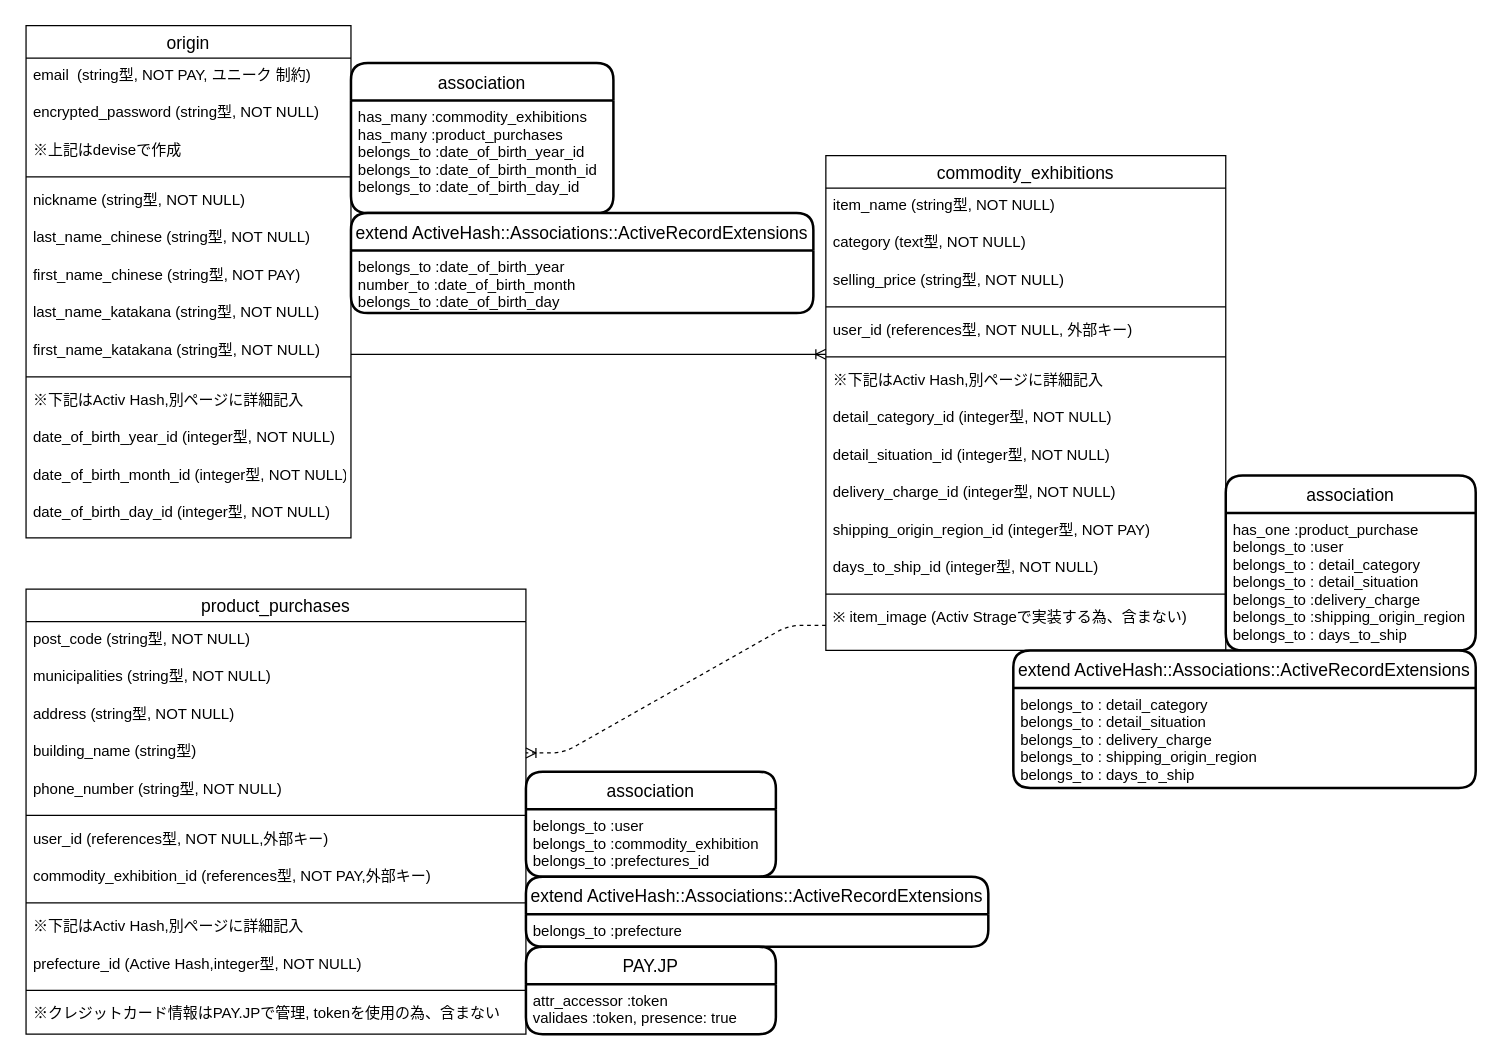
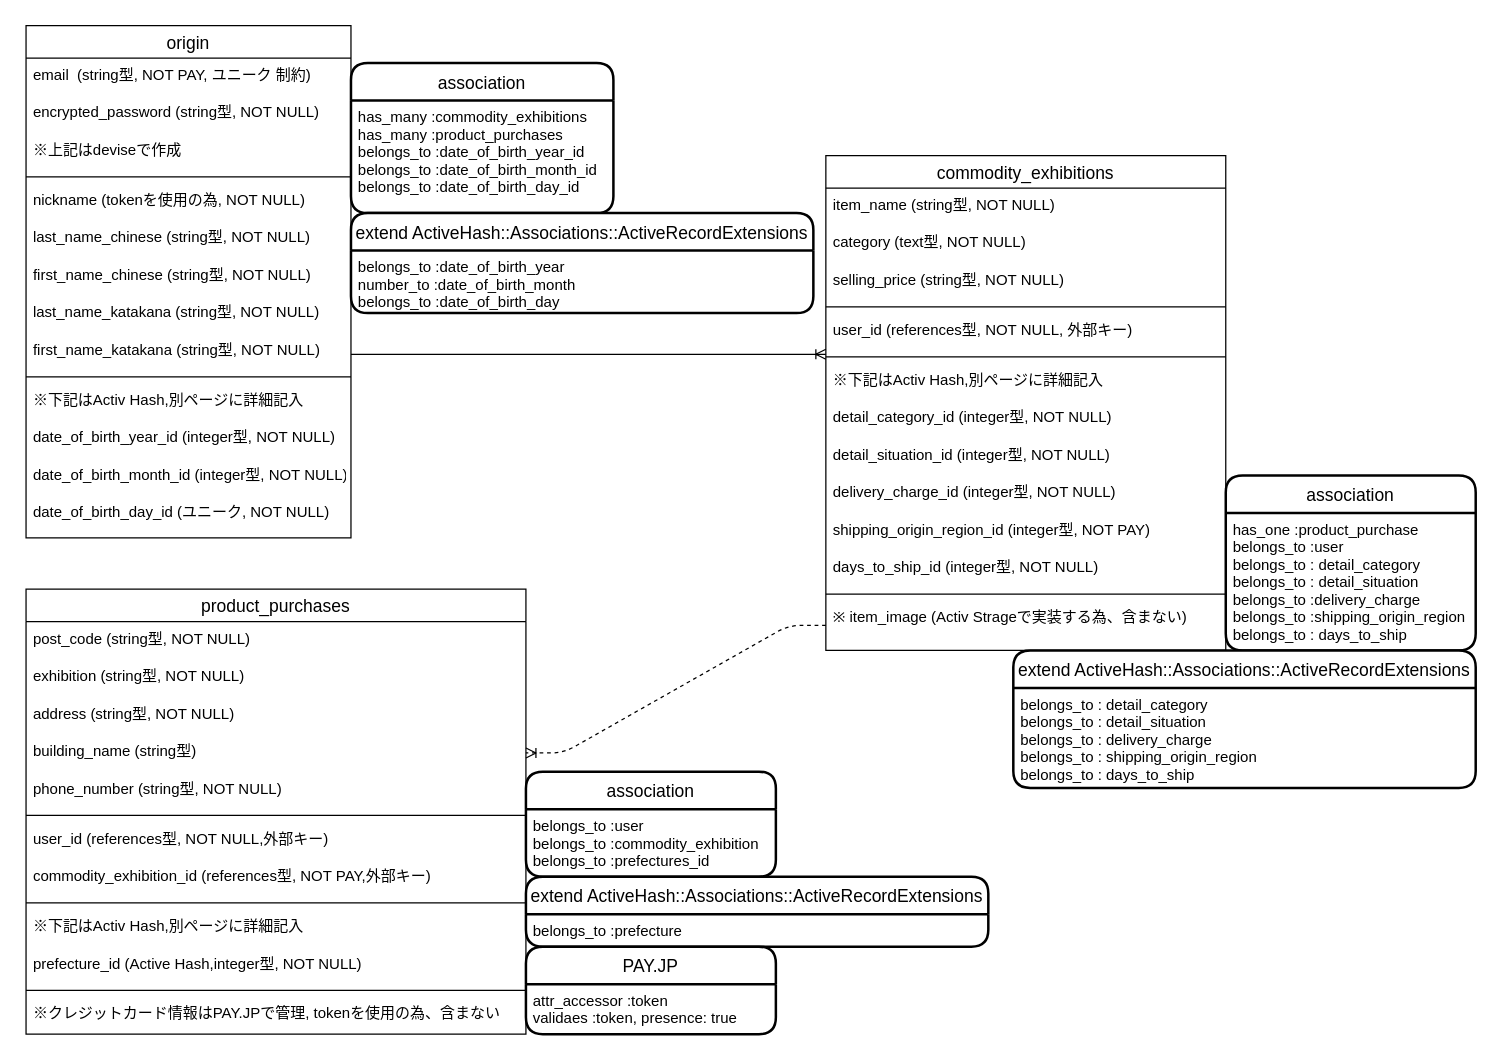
(142, 200) -> (169, 200)
(180, 275) -> (184, 275)
(194, 513) -> (189, 513)
(161, 676) -> (148, 676)
